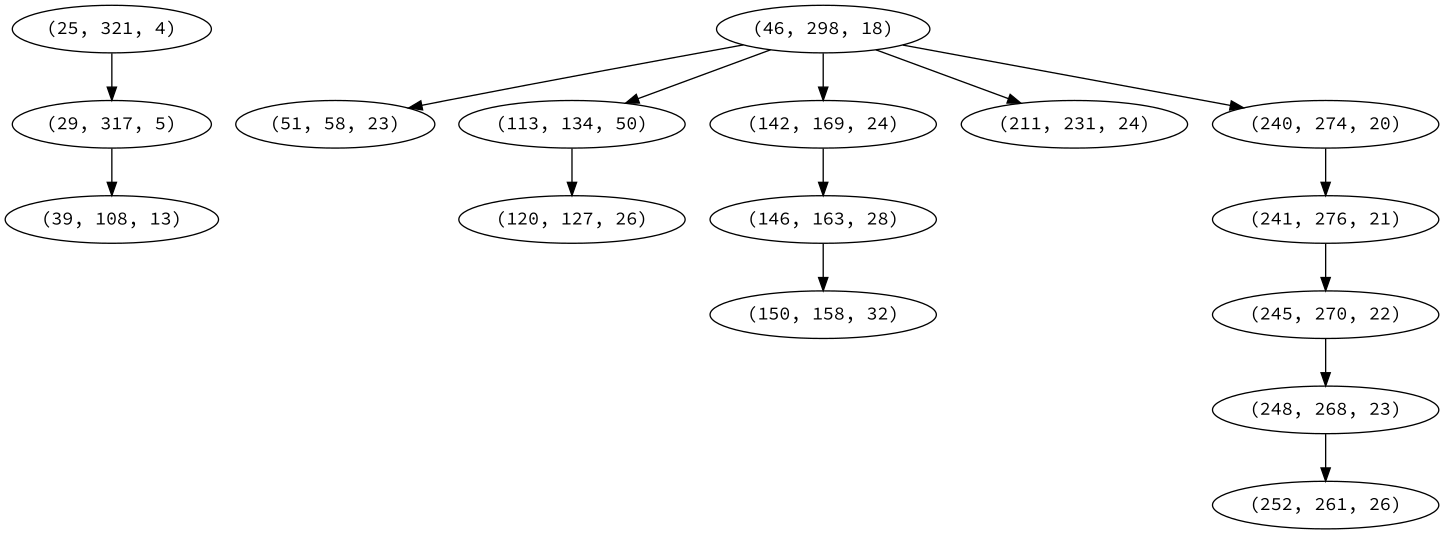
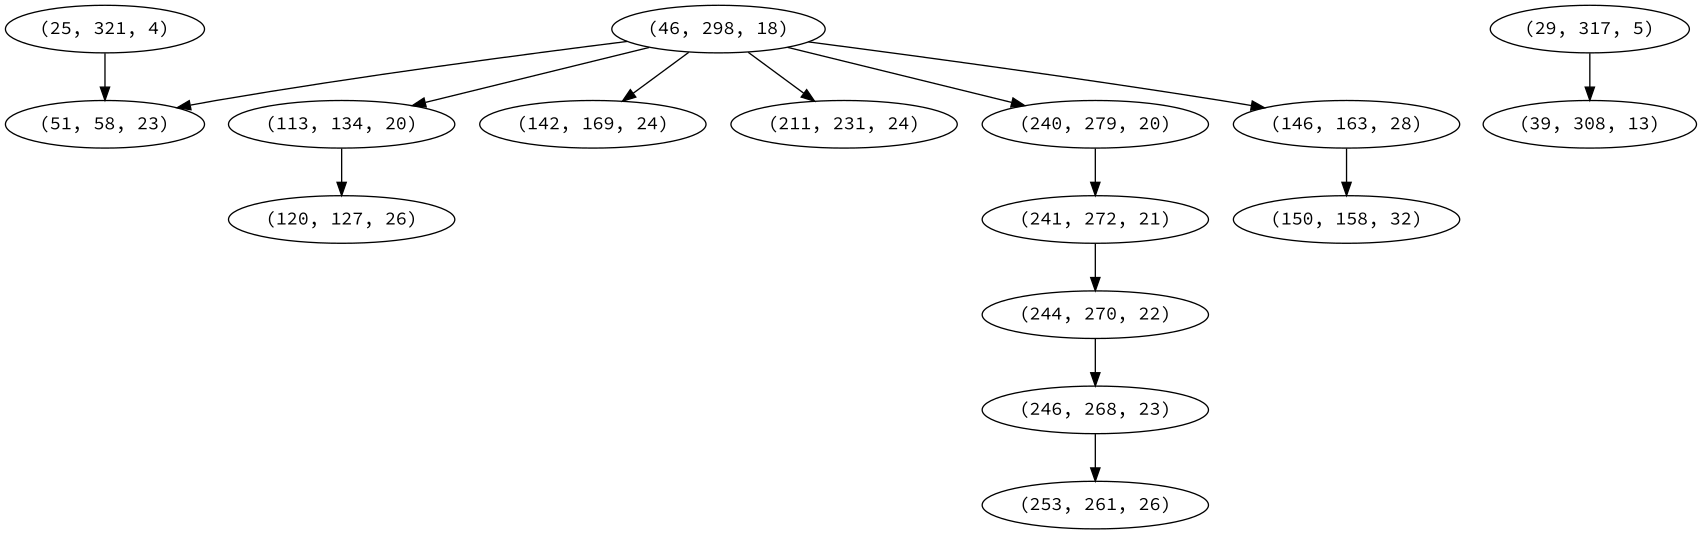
(112, 70) -> (105, 70)
(572, 124) -> (342, 124)
(1326, 124) -> (1095, 124)
(823, 165) -> (1030, 72)
(112, 219) -> (1590, 124)
(1326, 219) -> (1095, 219)
(1326, 315) -> (1095, 315)
(1326, 410) -> (1095, 410)
(1326, 505) -> (1095, 505)
